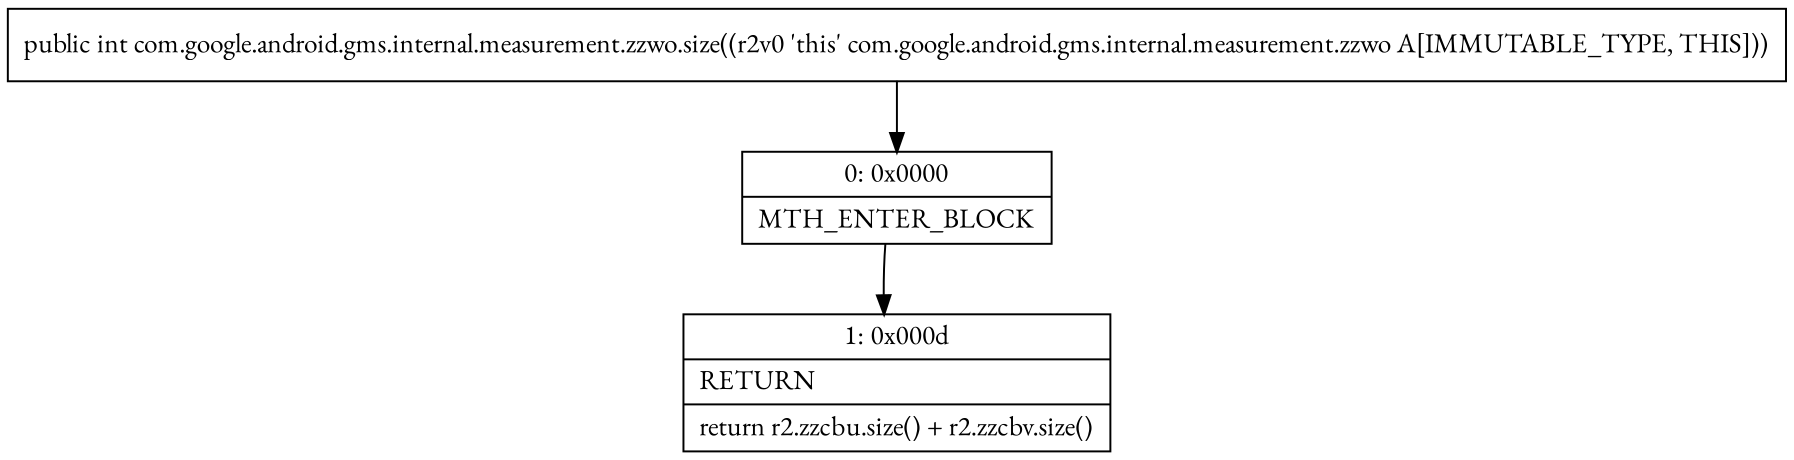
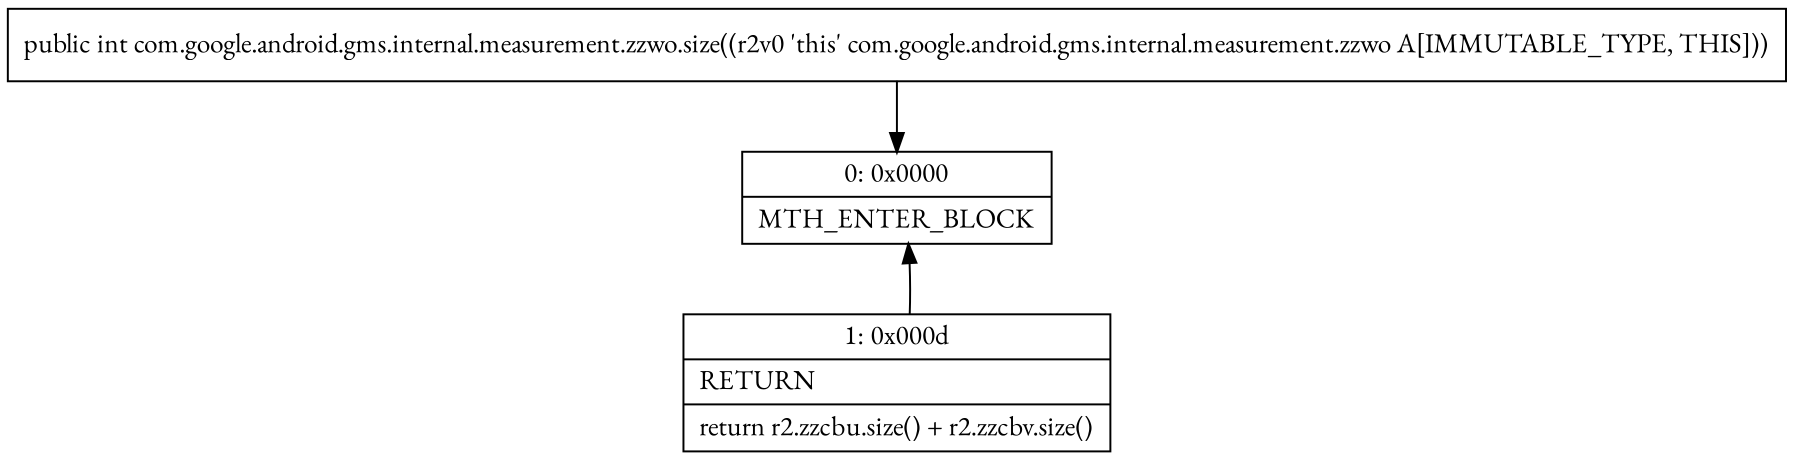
(884, 269) -> (910, 289)
